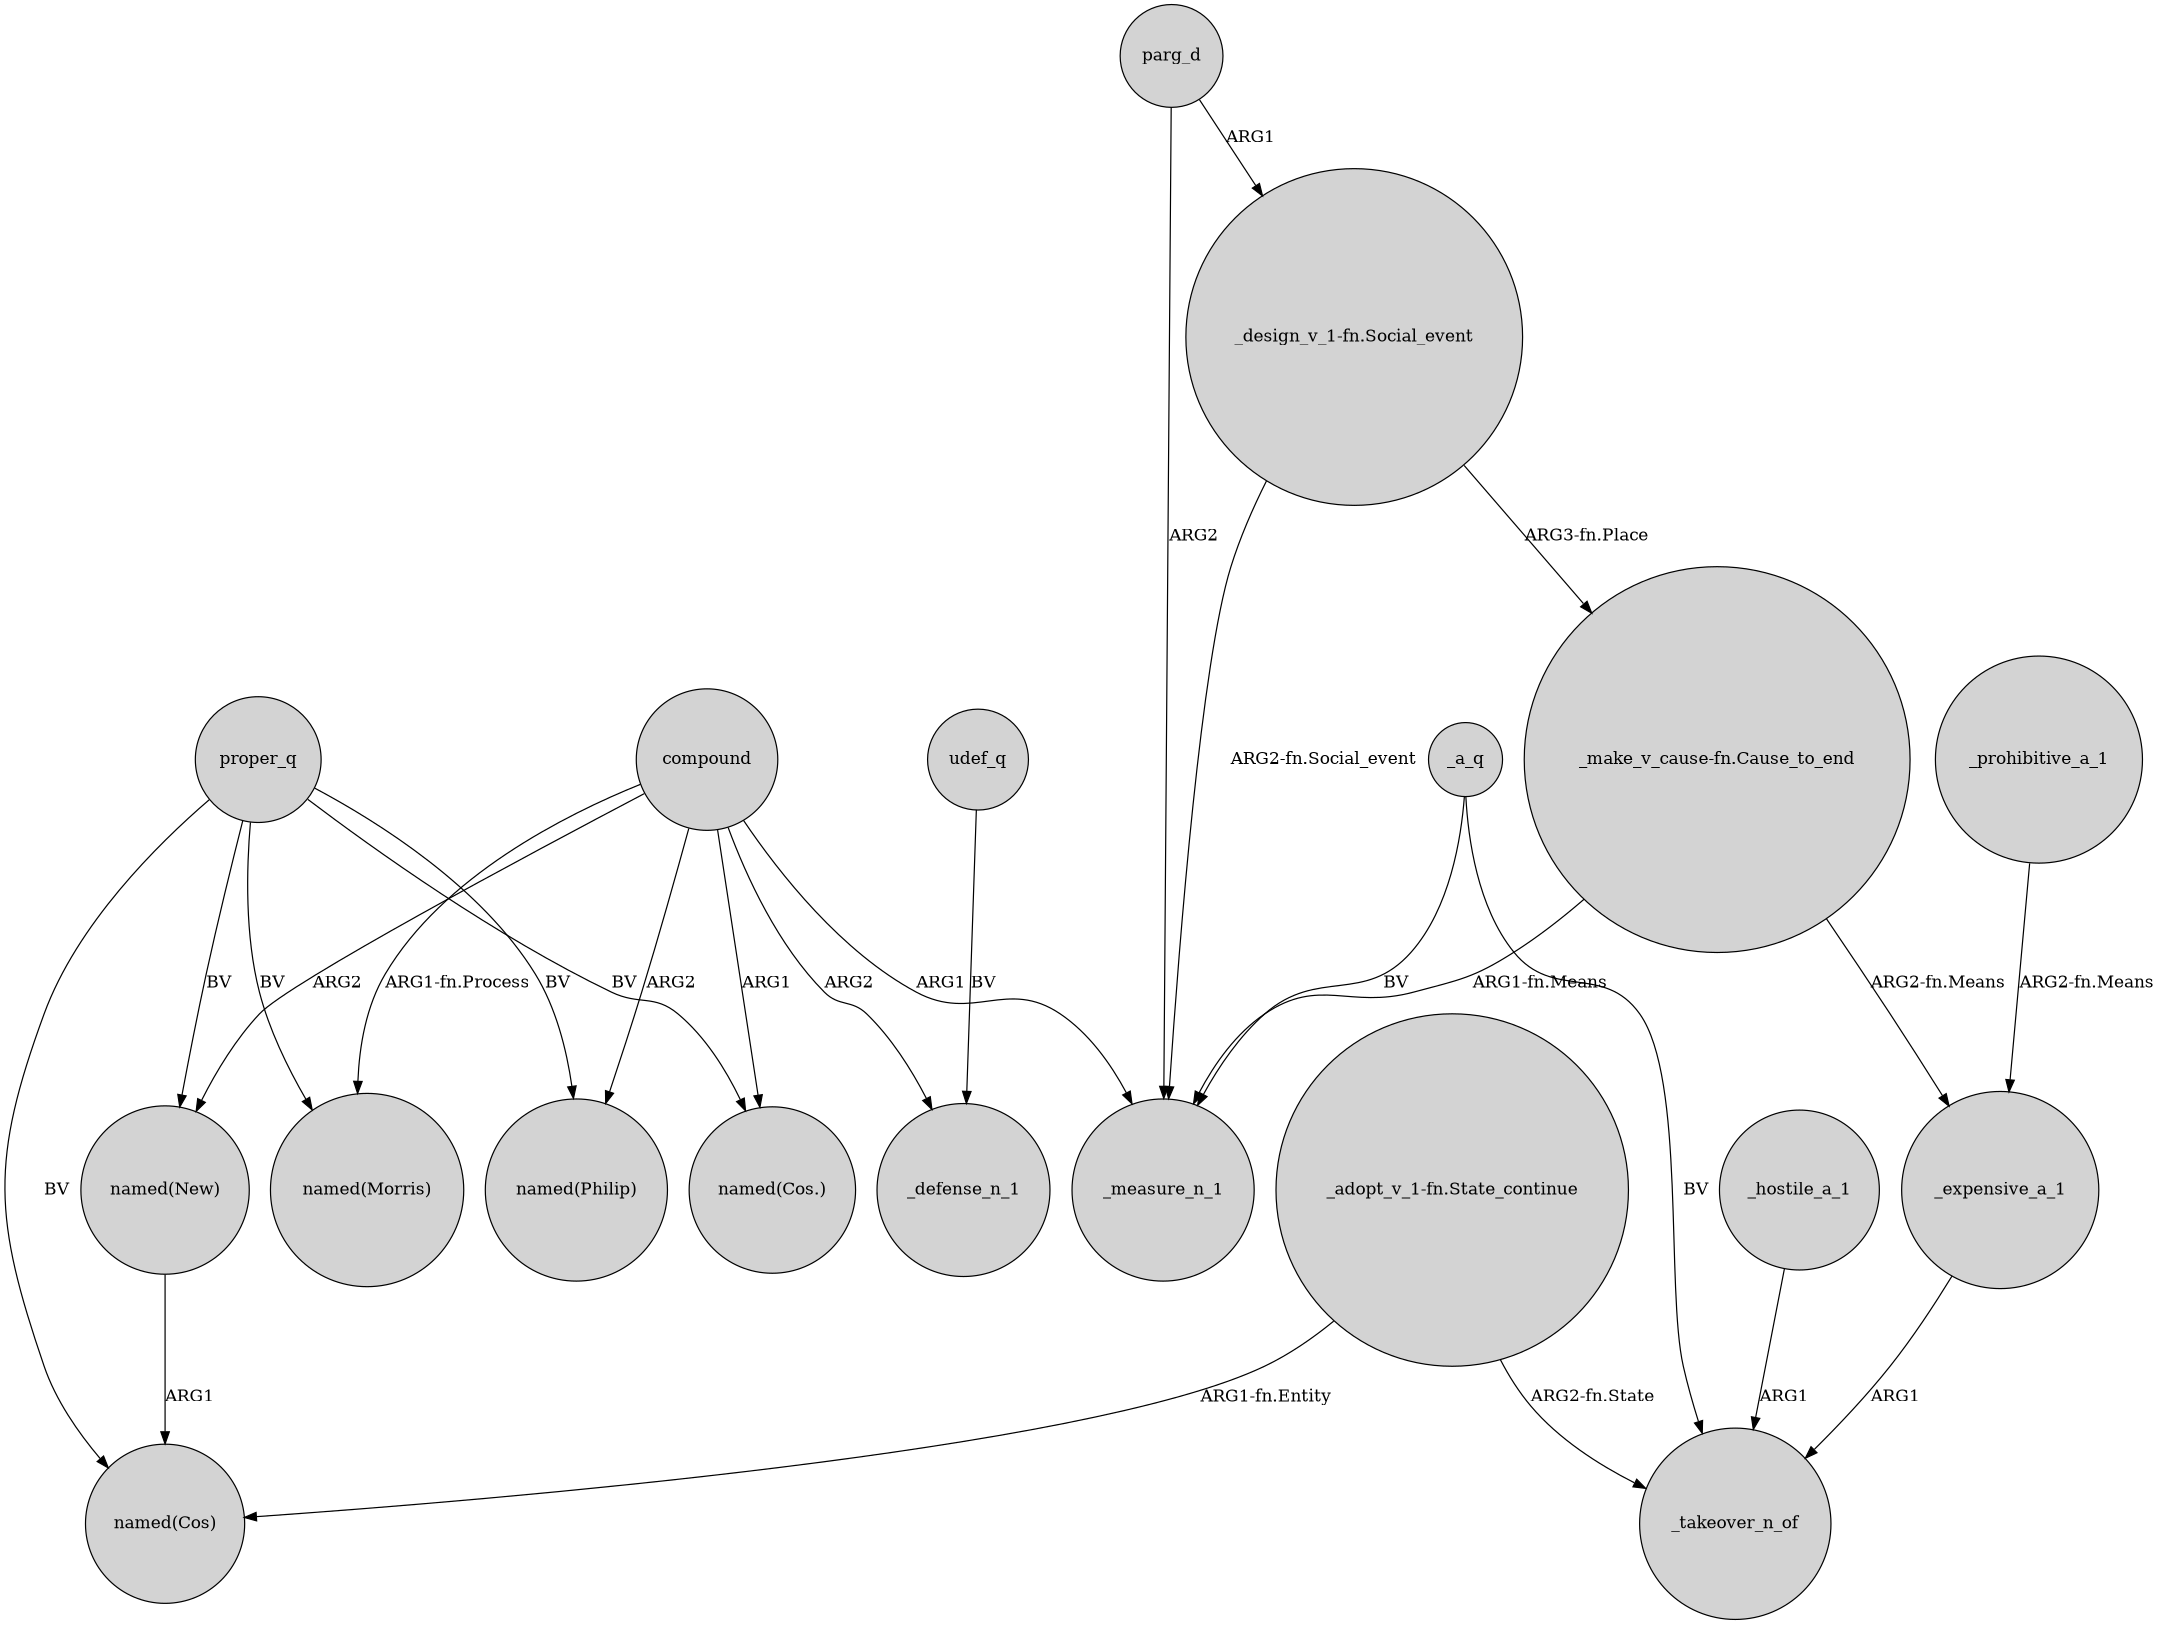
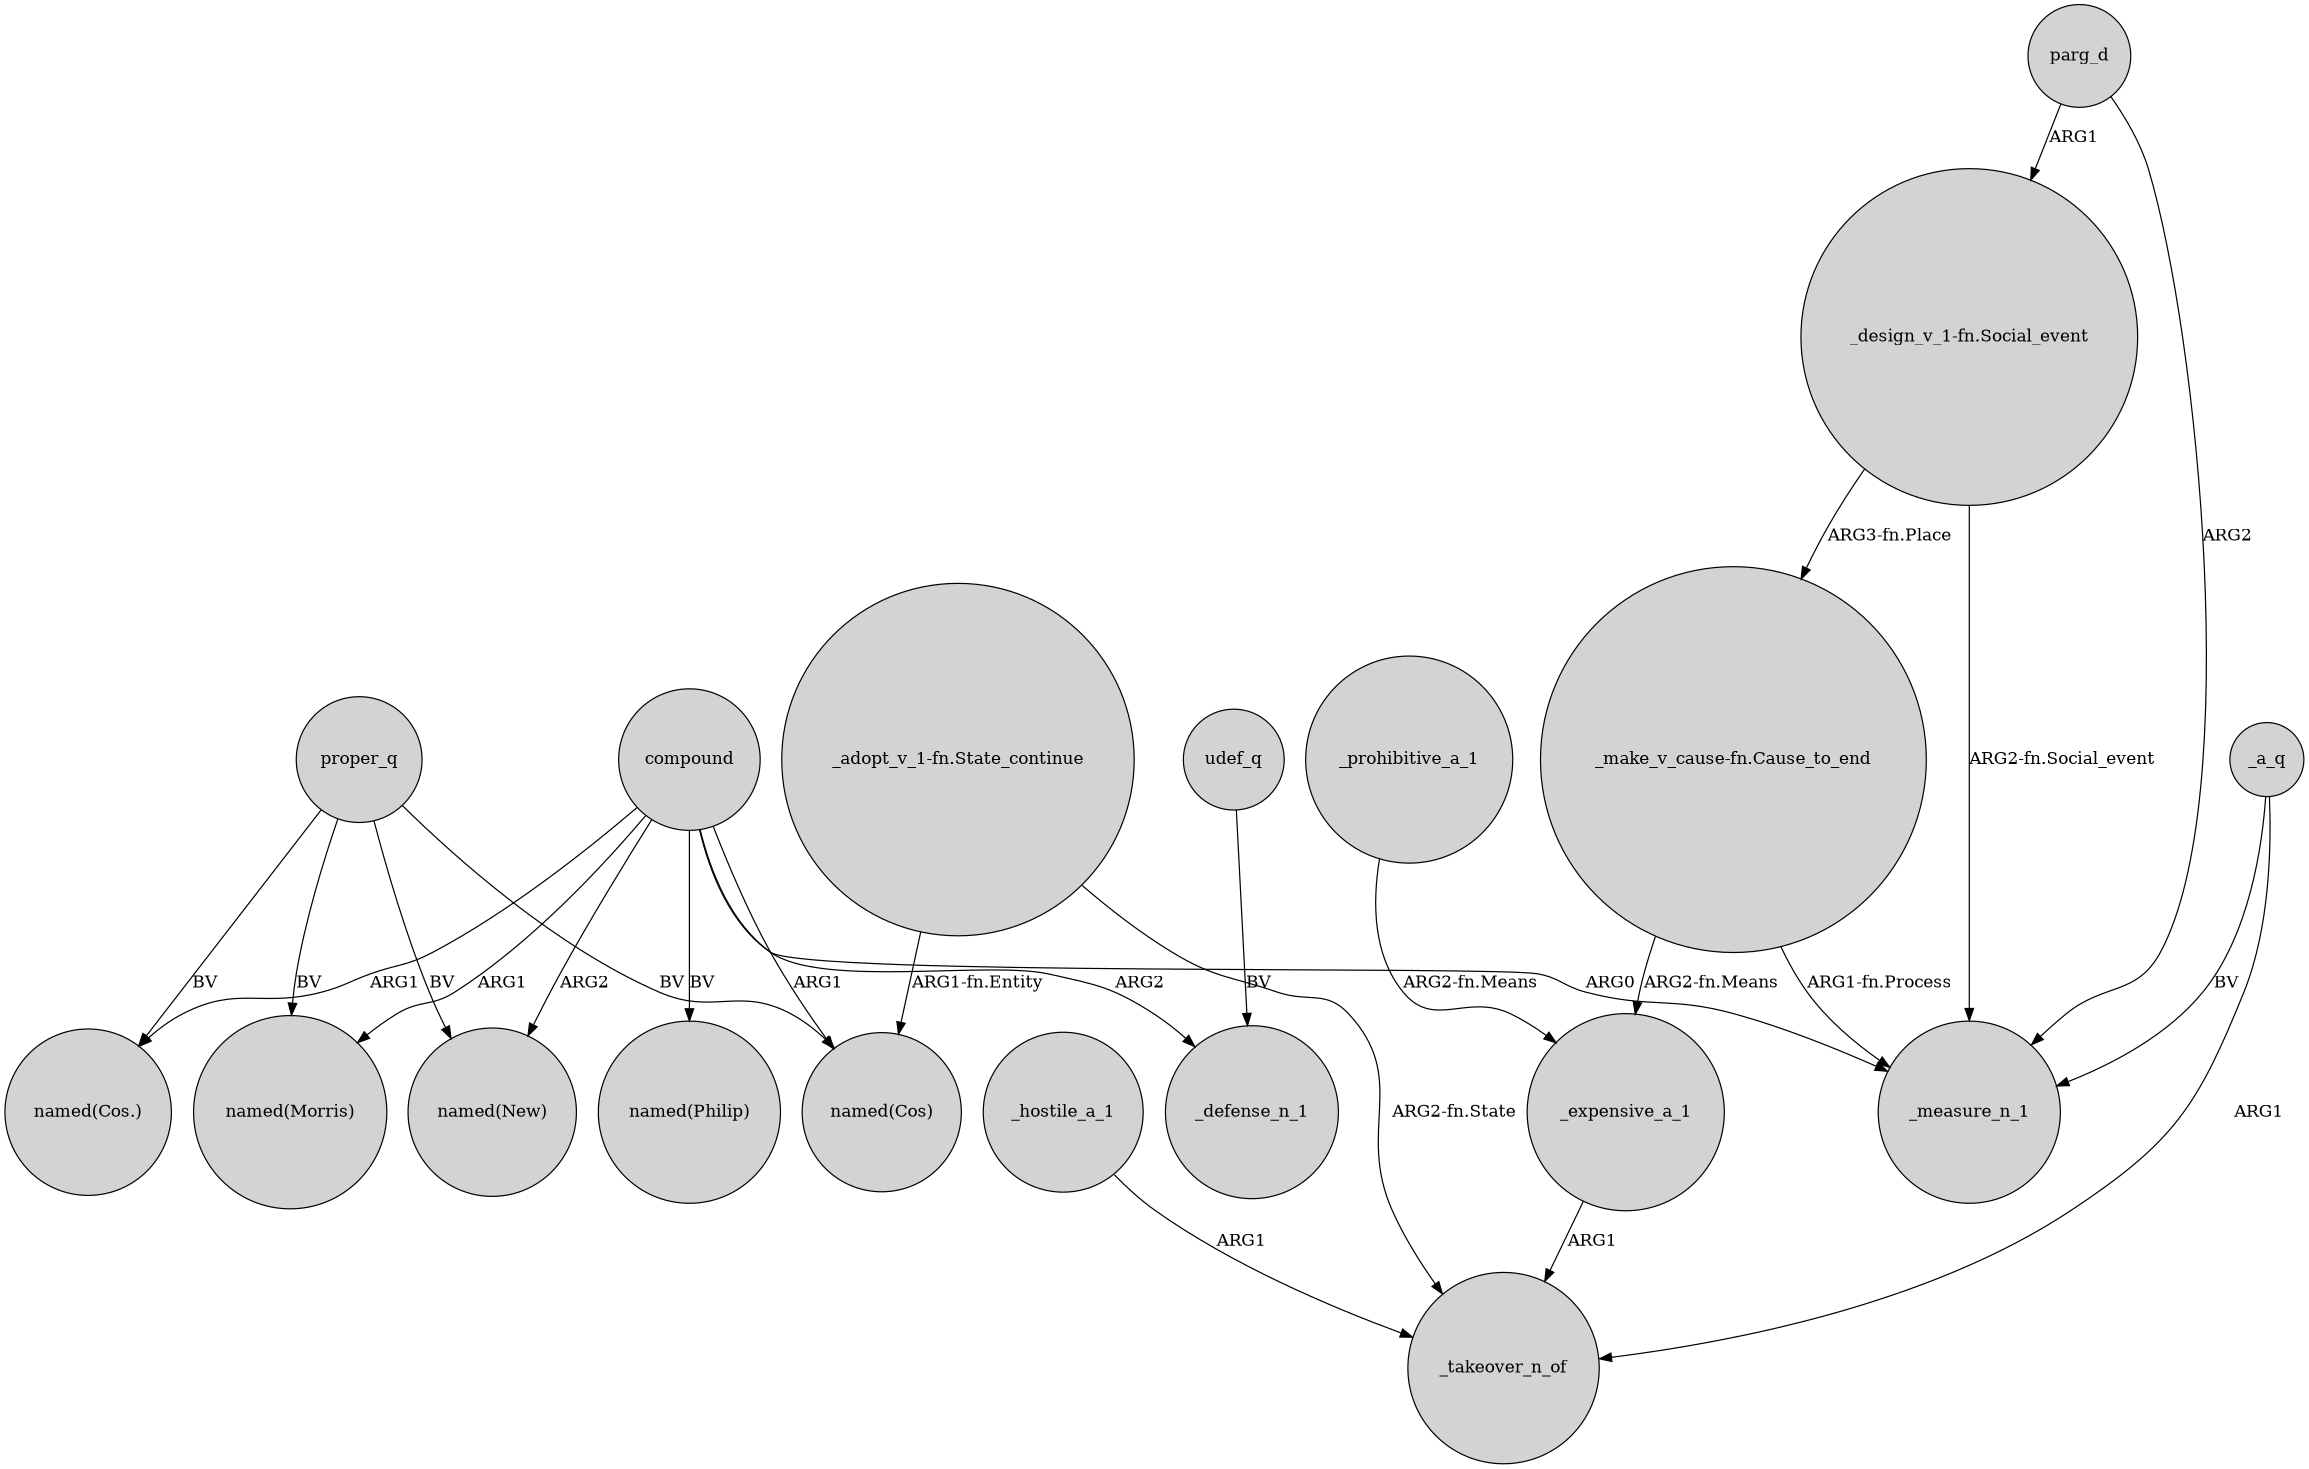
(481, 907) -> none
(458, 983) -> (503, 983)
(671, 983) -> (702, 983)
(941, 983) -> (1611, 983)
(1541, 983) -> (1880, 983)
(1696, 1190) -> (2259, 1112)
(165, 1353) -> (760, 931)
